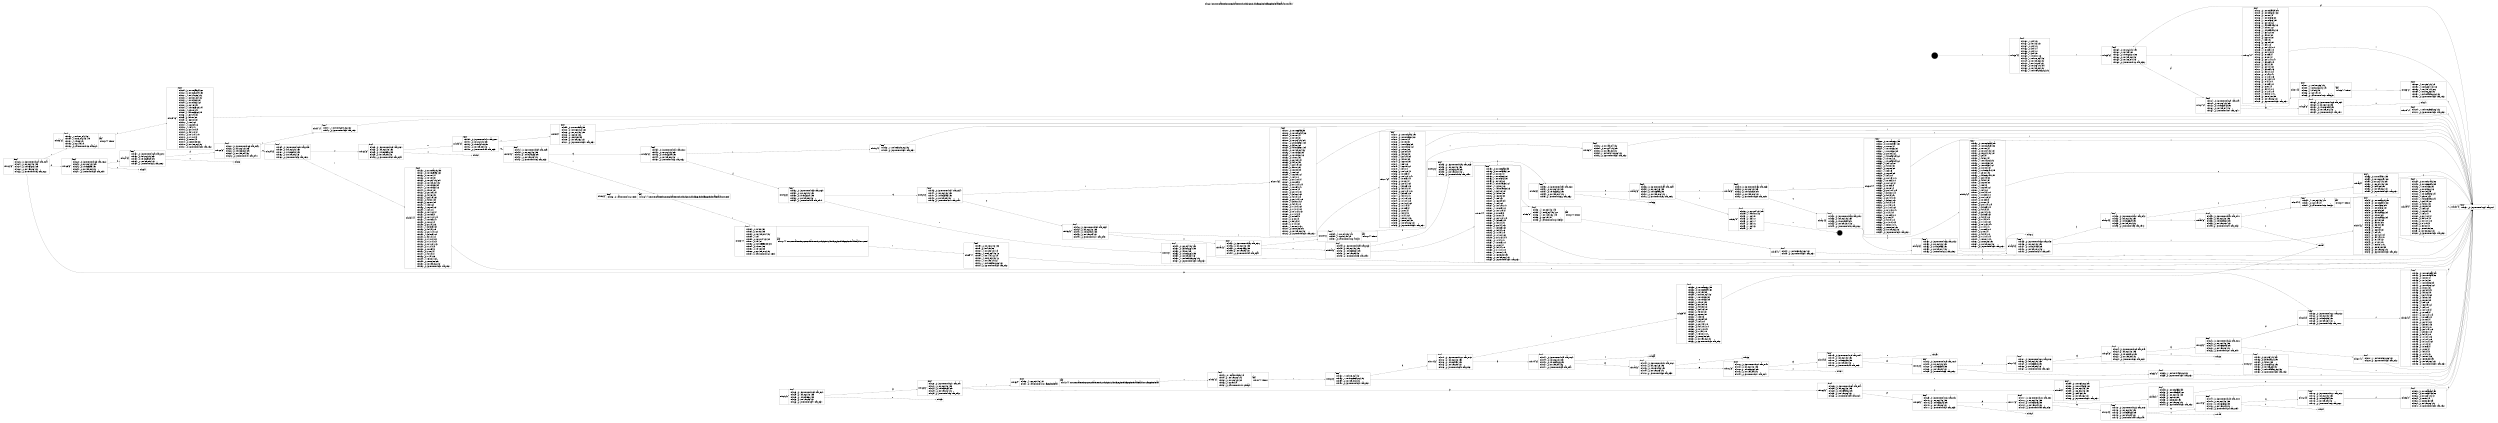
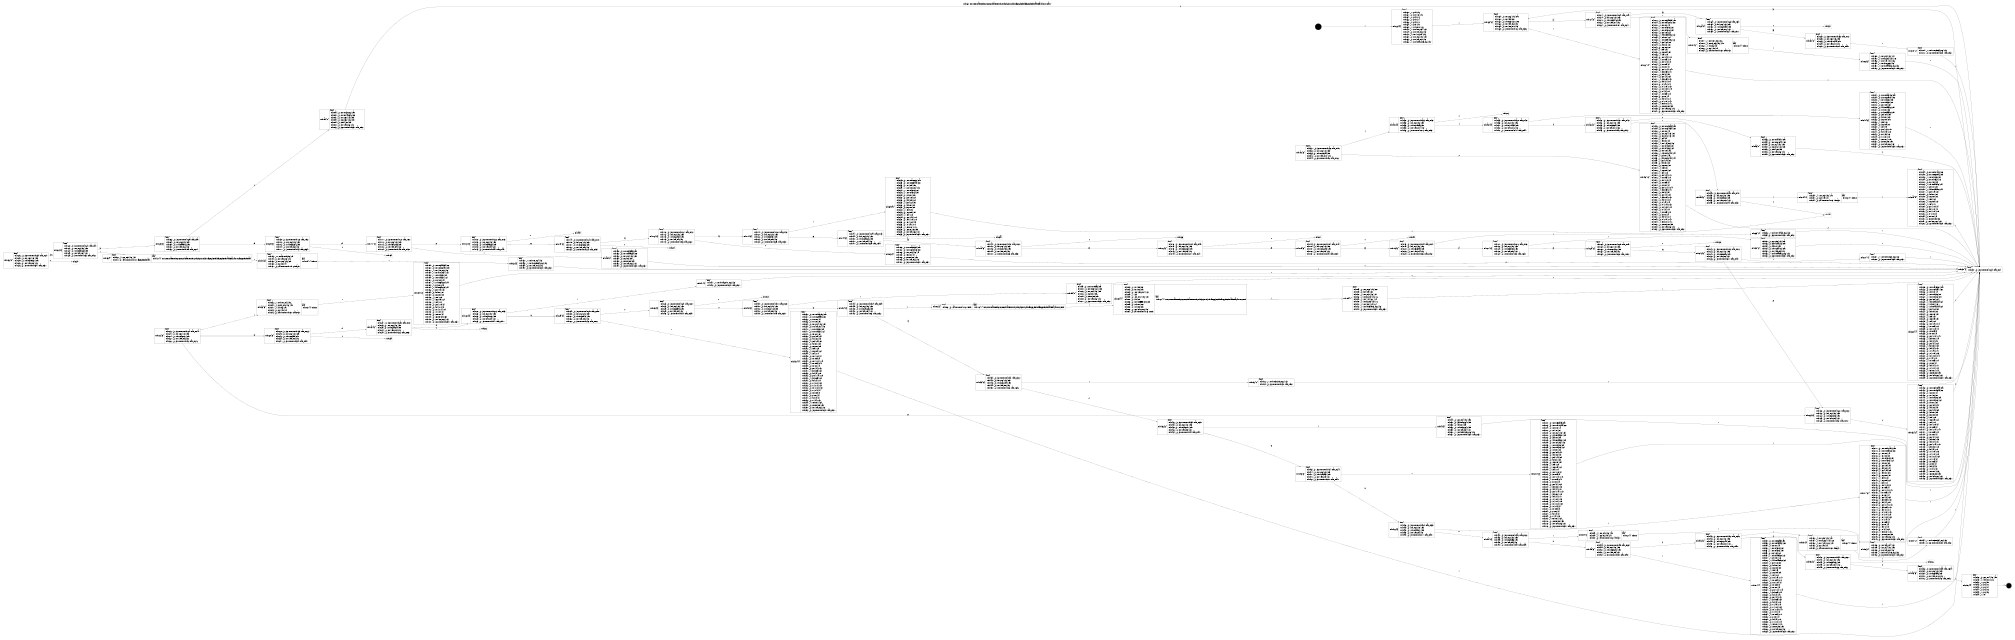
none -> (1828, 41)
(1746, 191) -> none
(1398, 371) -> (718, 237)
